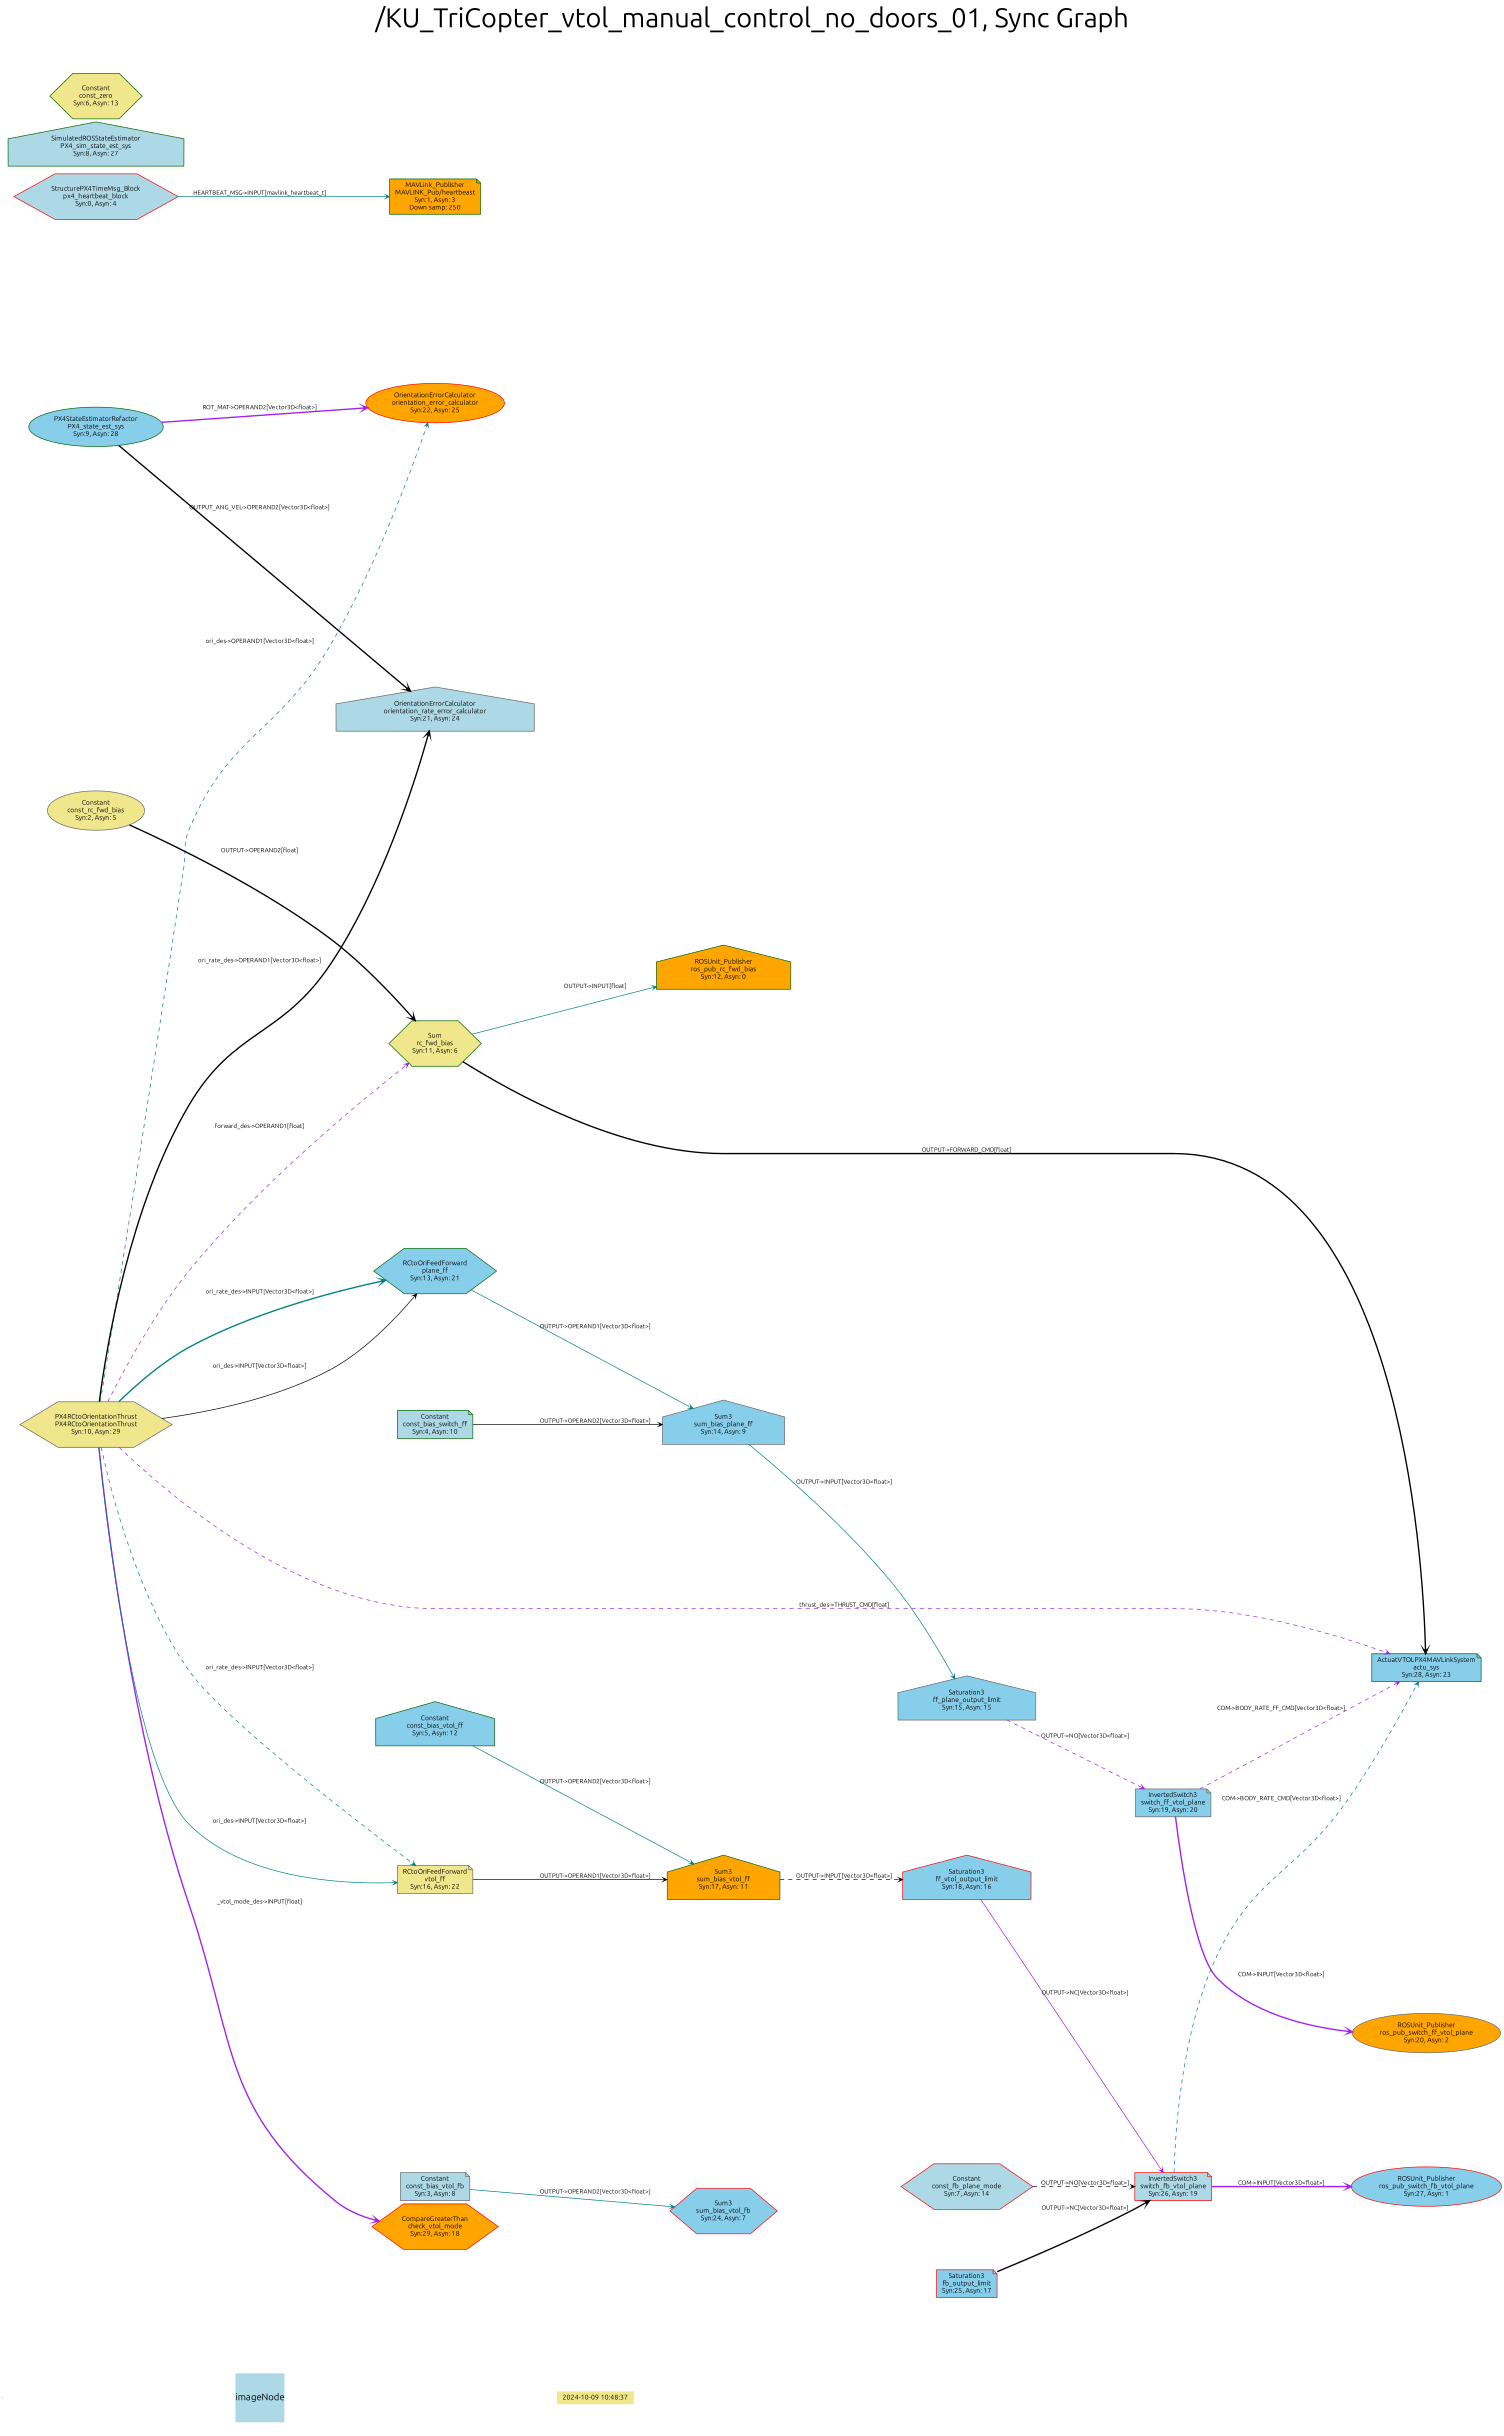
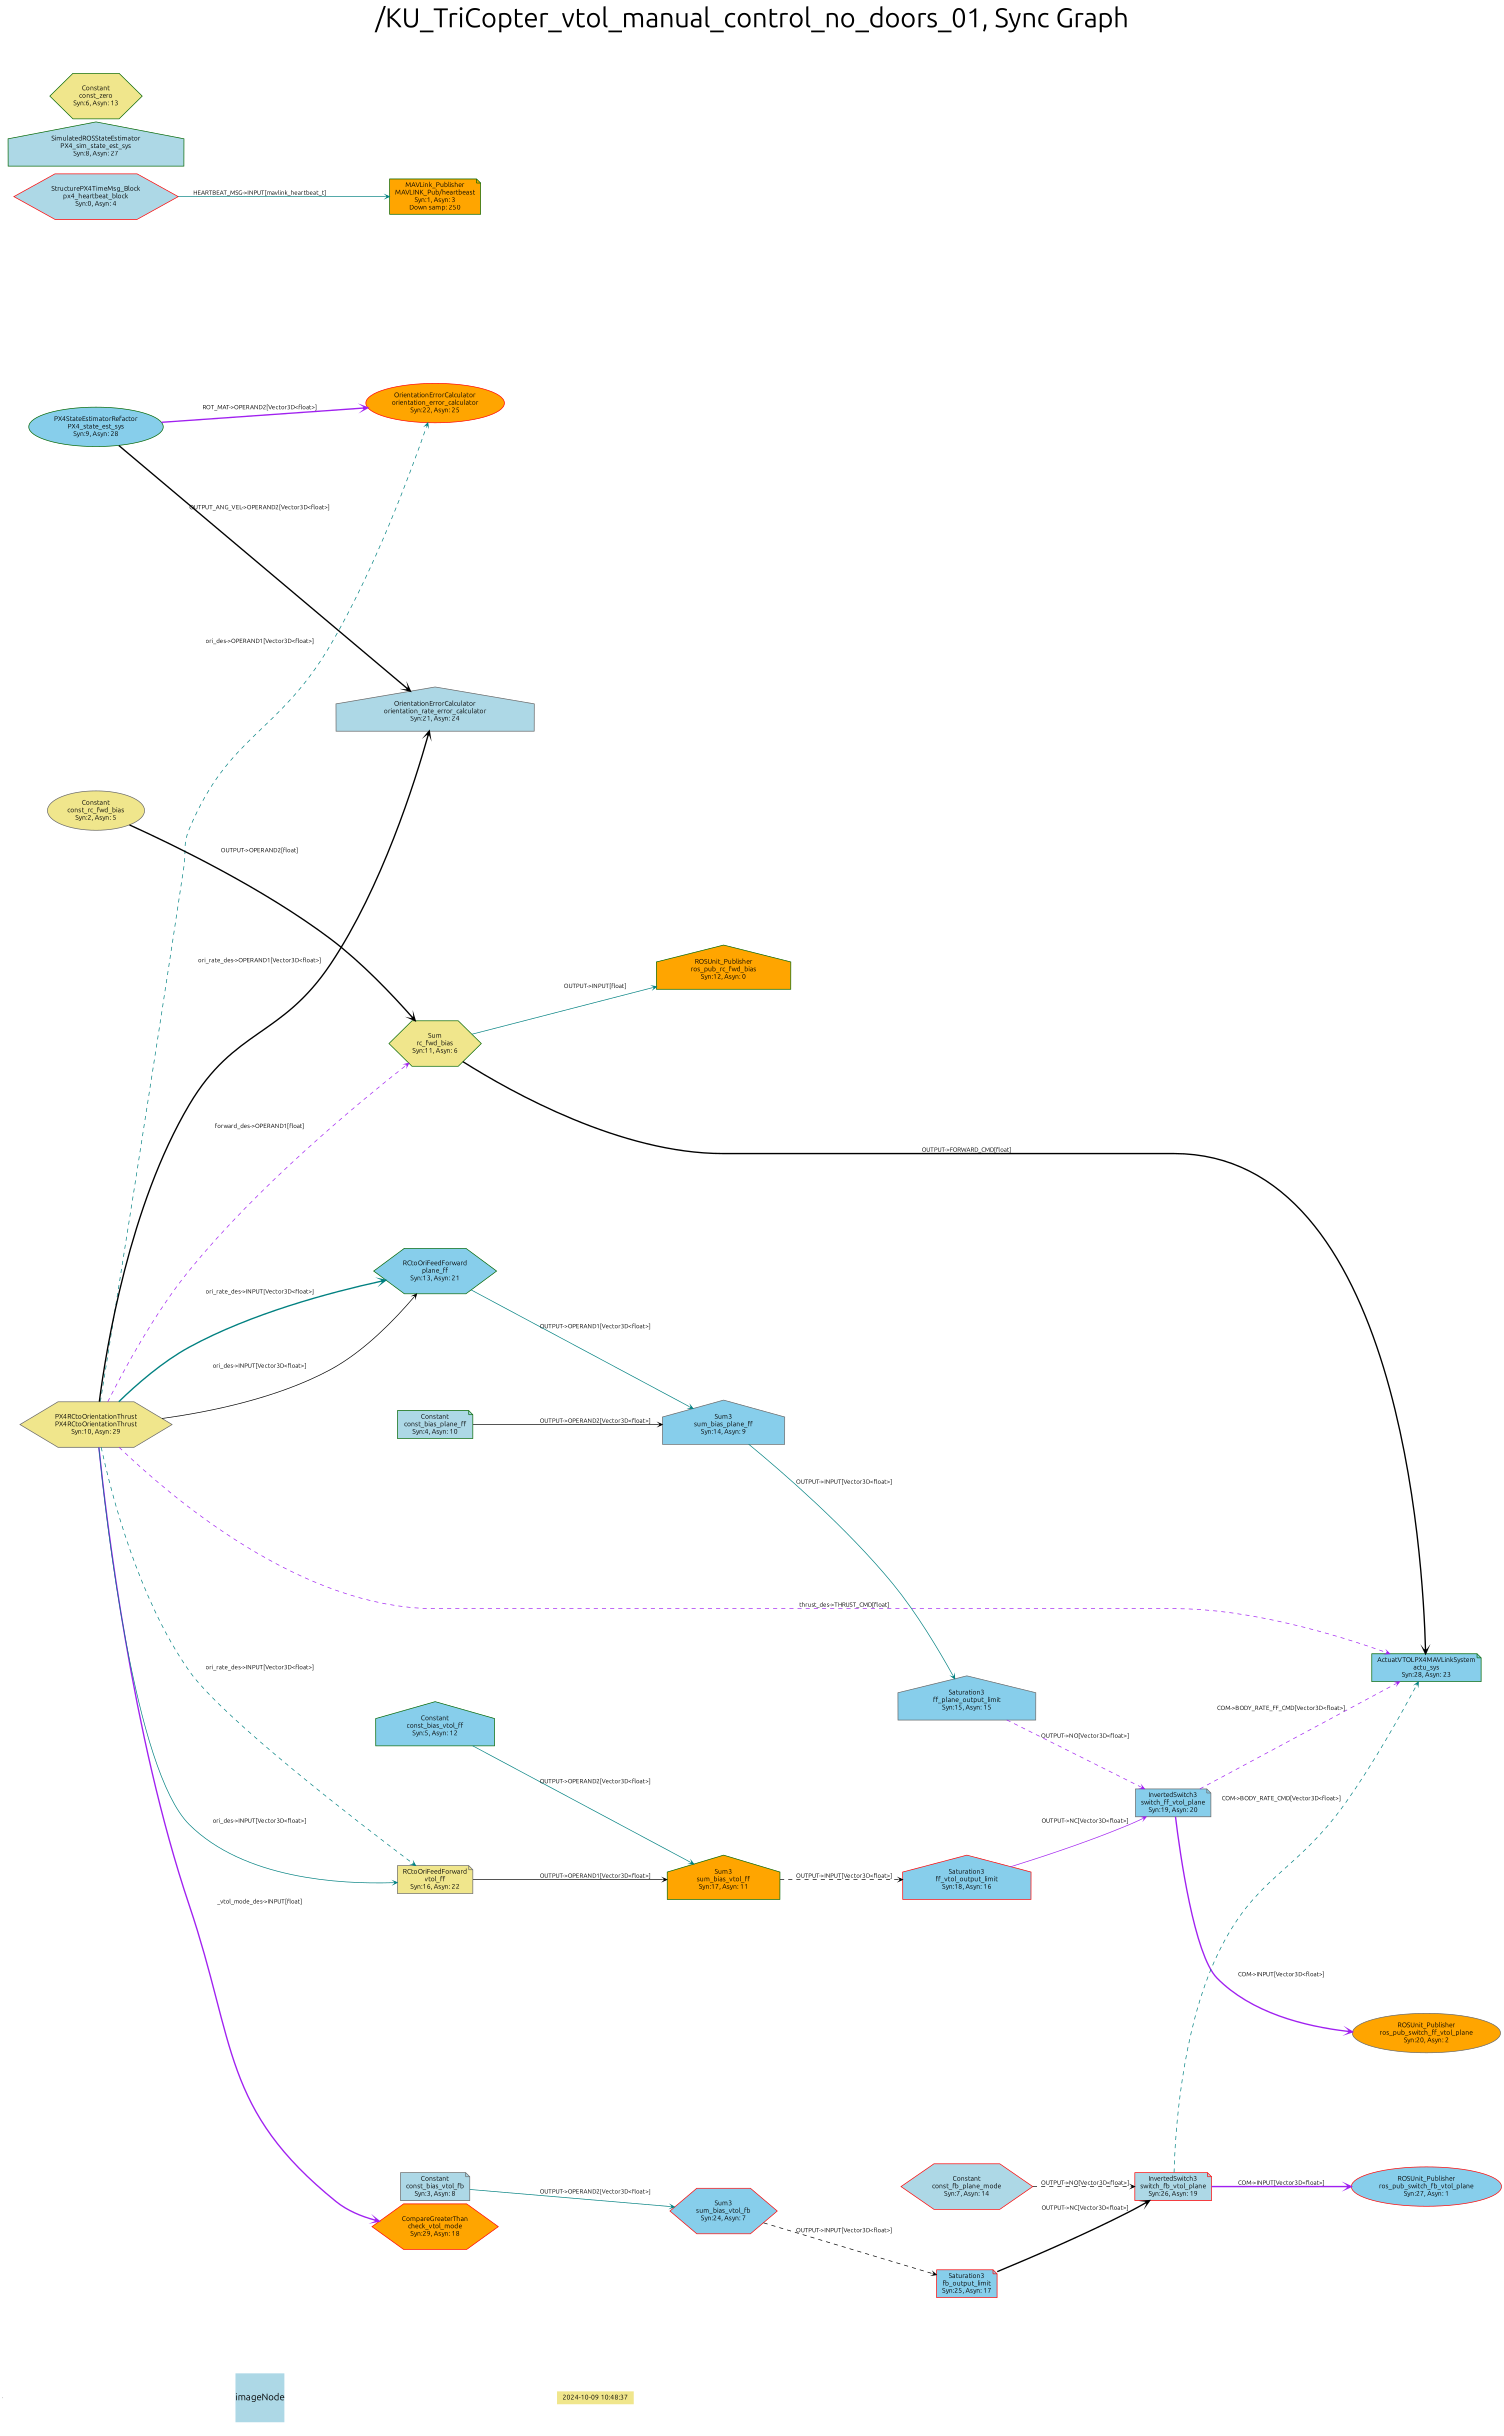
(435, 1425) -> (435, 1425)
(1071, 2034) -> (1077, 1845)
none -> (848, 2248)
